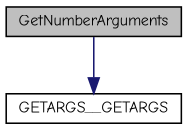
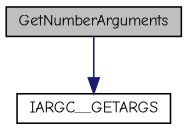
(94, 108) -> (94, 108)
